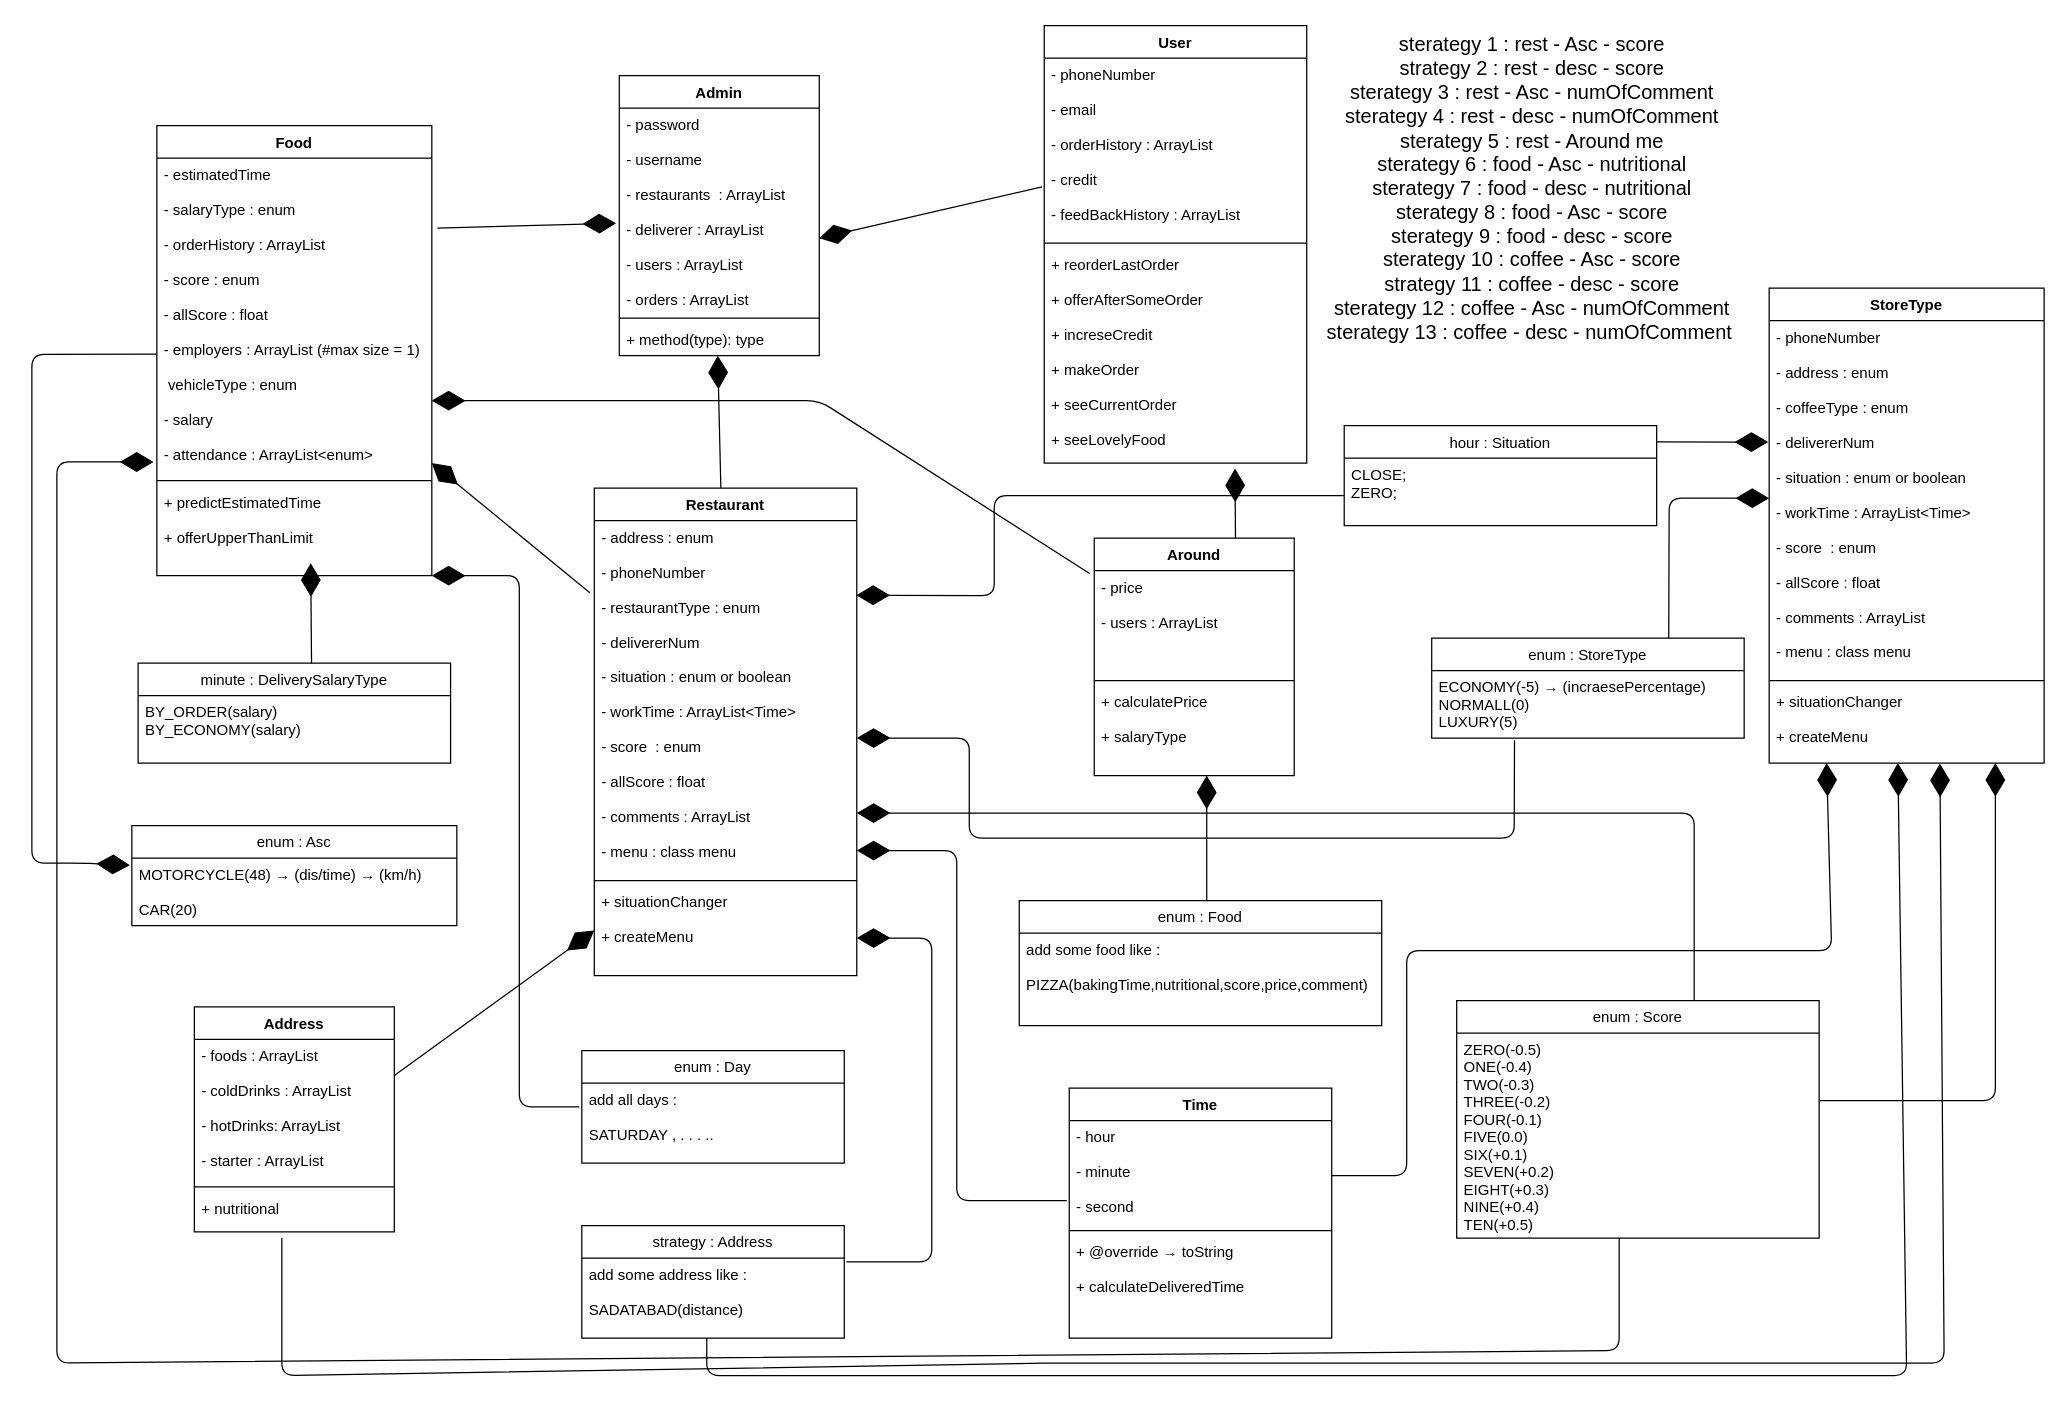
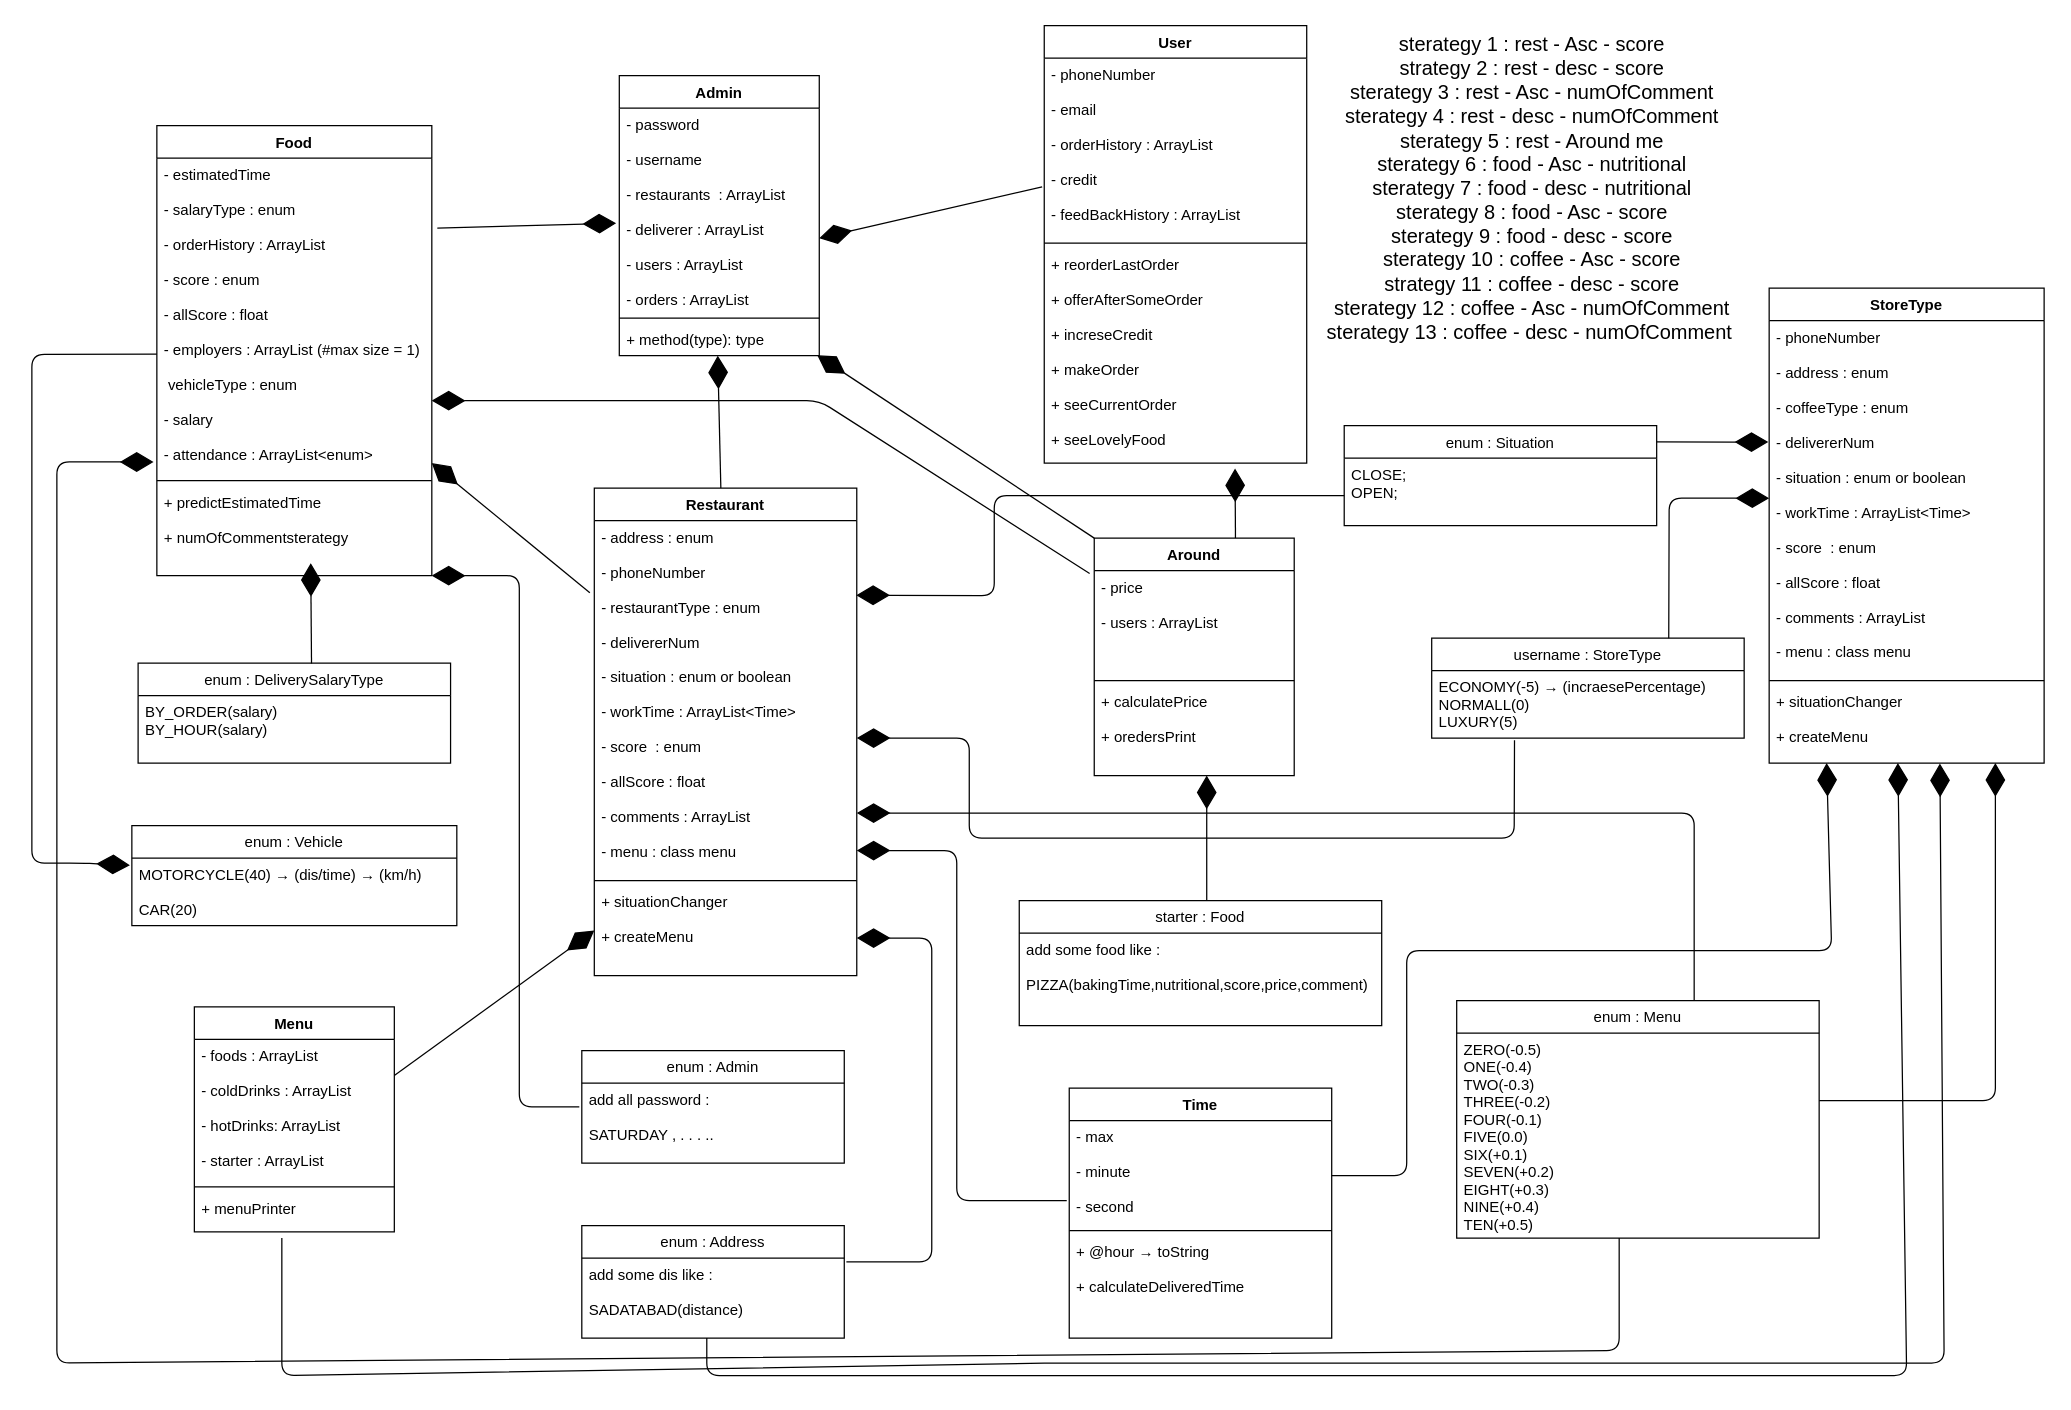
none -> (935, 433)
(1500, 443) -> (1500, 443)
(1375, 475) -> (1375, 475)
(248, 503) -> (248, 503)
(1588, 655) -> (1588, 655)
(294, 680) -> (294, 680)
(1161, 703) -> (1161, 703)
(210, 713) -> (210, 713)
(294, 843) -> (294, 843)
(278, 875) -> (278, 875)
(1200, 918) -> (1200, 918)
(1638, 1018) -> (1638, 1018)
(294, 1024) -> (294, 1024)
(713, 1068) -> (713, 1068)
(636, 1100) -> (653, 1100)
(1100, 1138) -> (1095, 1138)
(248, 1209) -> (252, 1209)
(713, 1243) -> (713, 1243)
(1159, 1253) -> (1144, 1253)
(672, 1275) -> (653, 1275)
